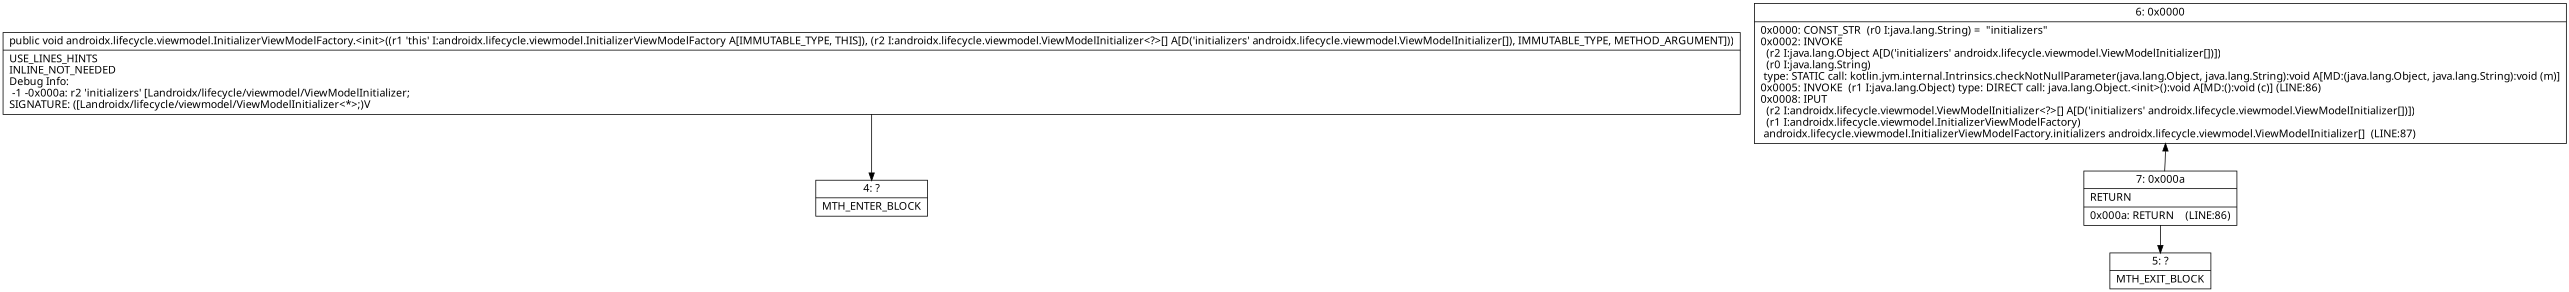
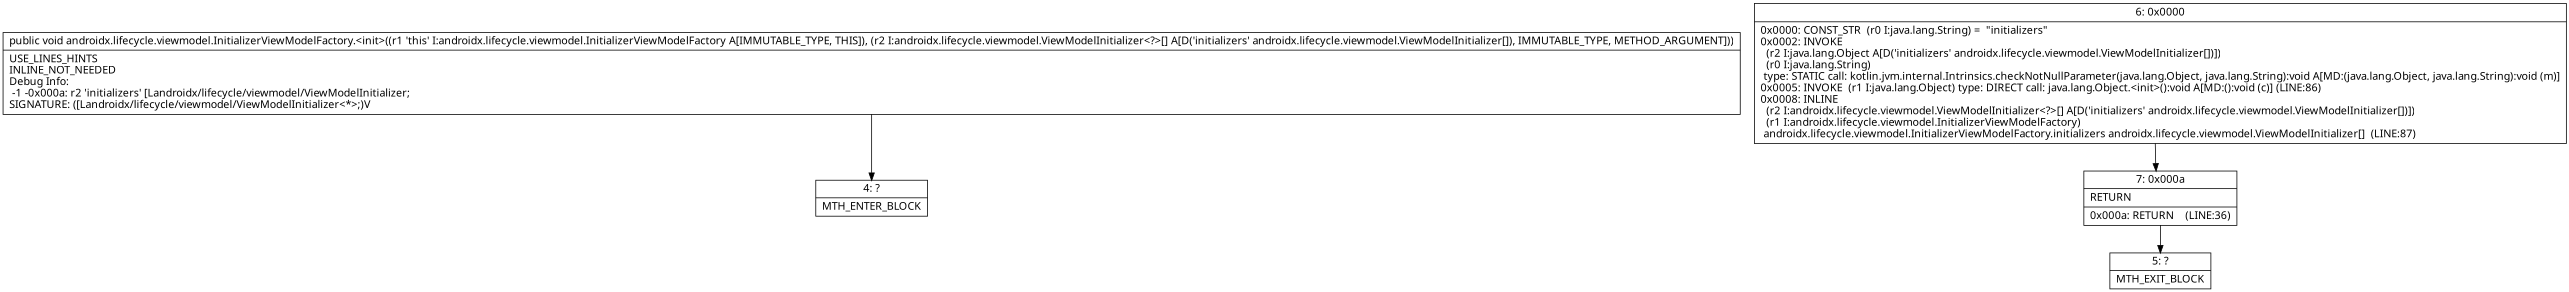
(1797, 99) -> (1802, 99)
(2165, 161) -> (2155, 153)
(2160, 216) -> (2160, 216)
